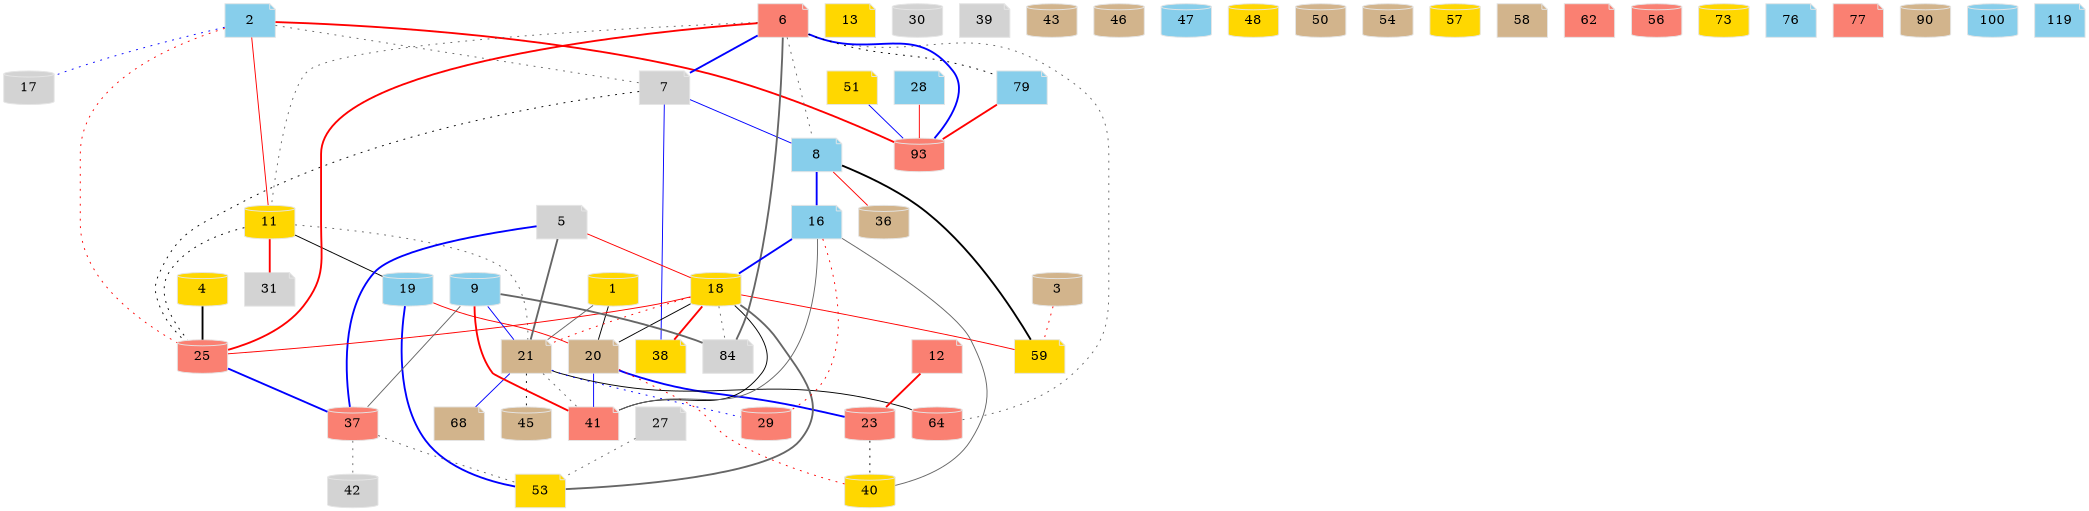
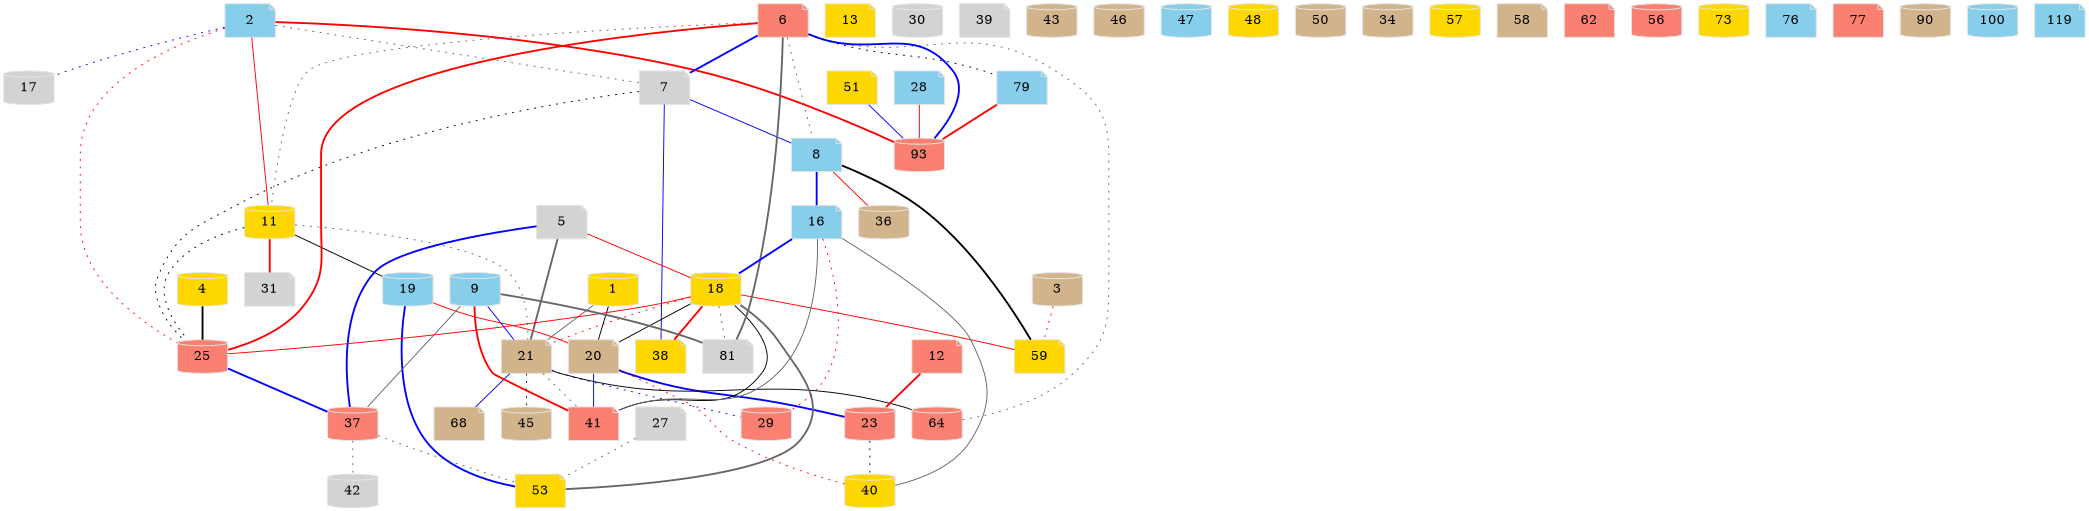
(1388, 21) -> (1388, 21)
(728, 357) -> (728, 357)
